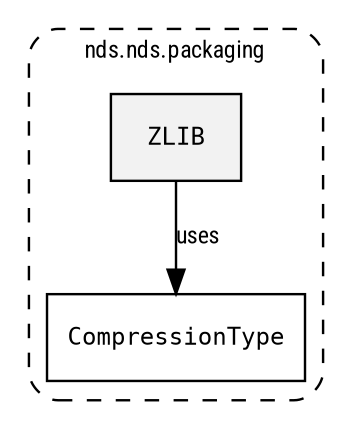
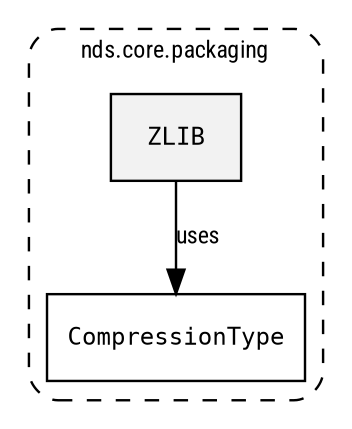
(176, 52) -> (176, 52)
